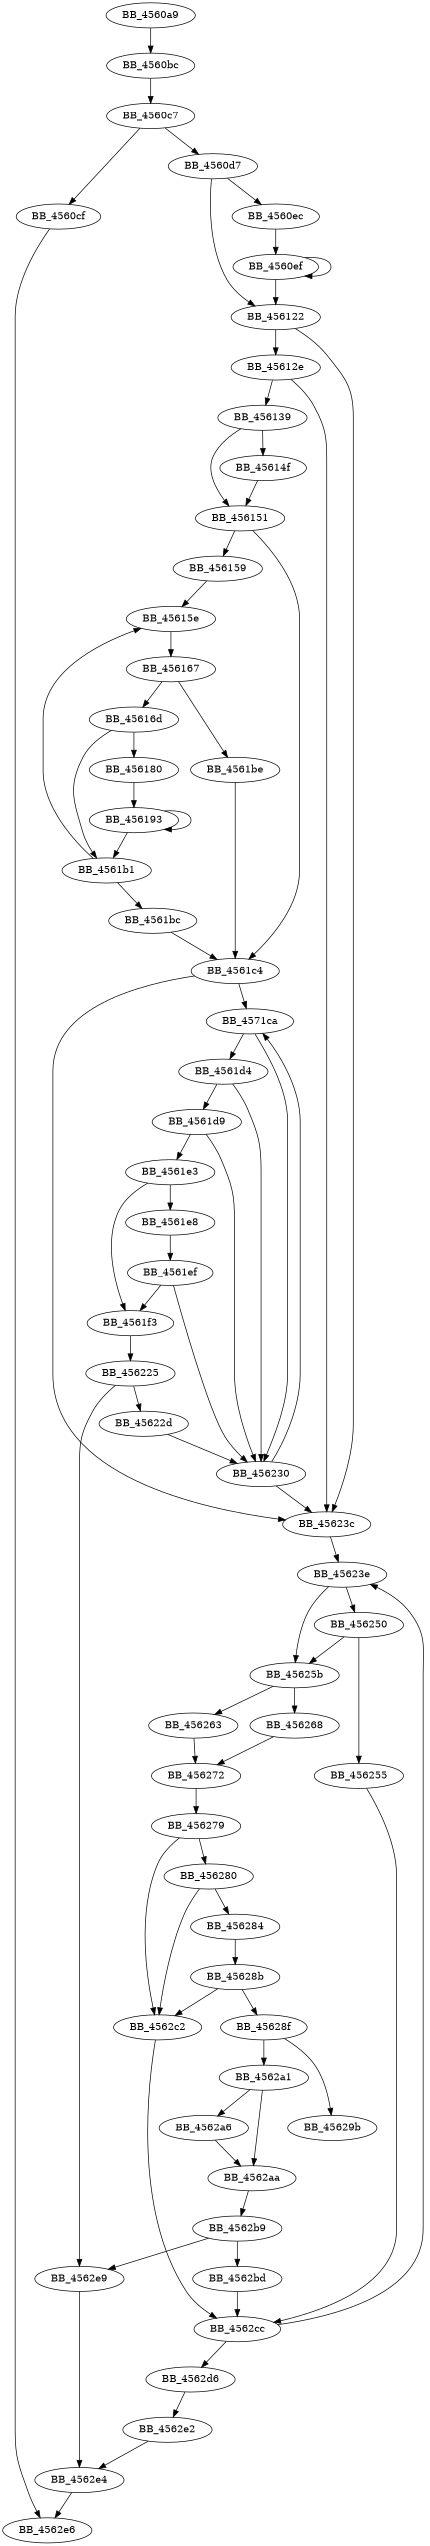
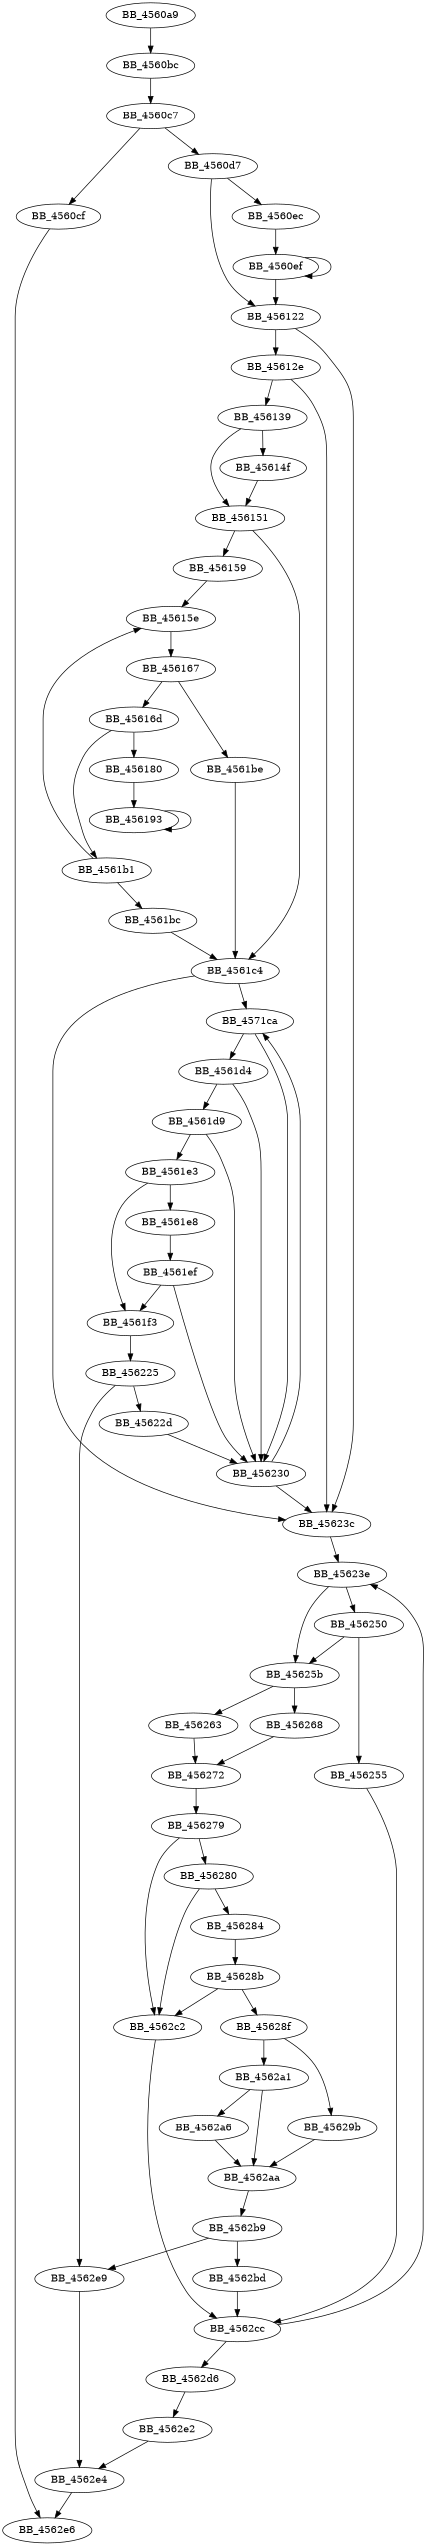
(122, 842) -> none
none -> (295, 2151)
